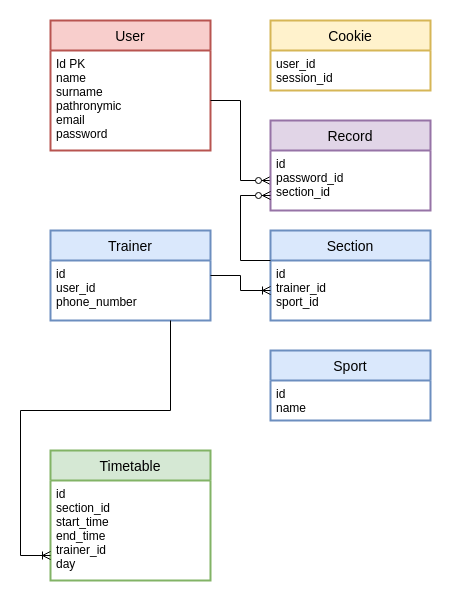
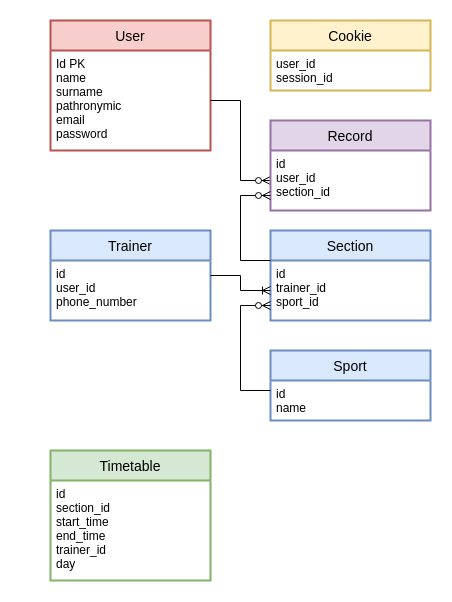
(281, 164) -> (281, 164)
none -> (241, 349)
(54, 411) -> none
